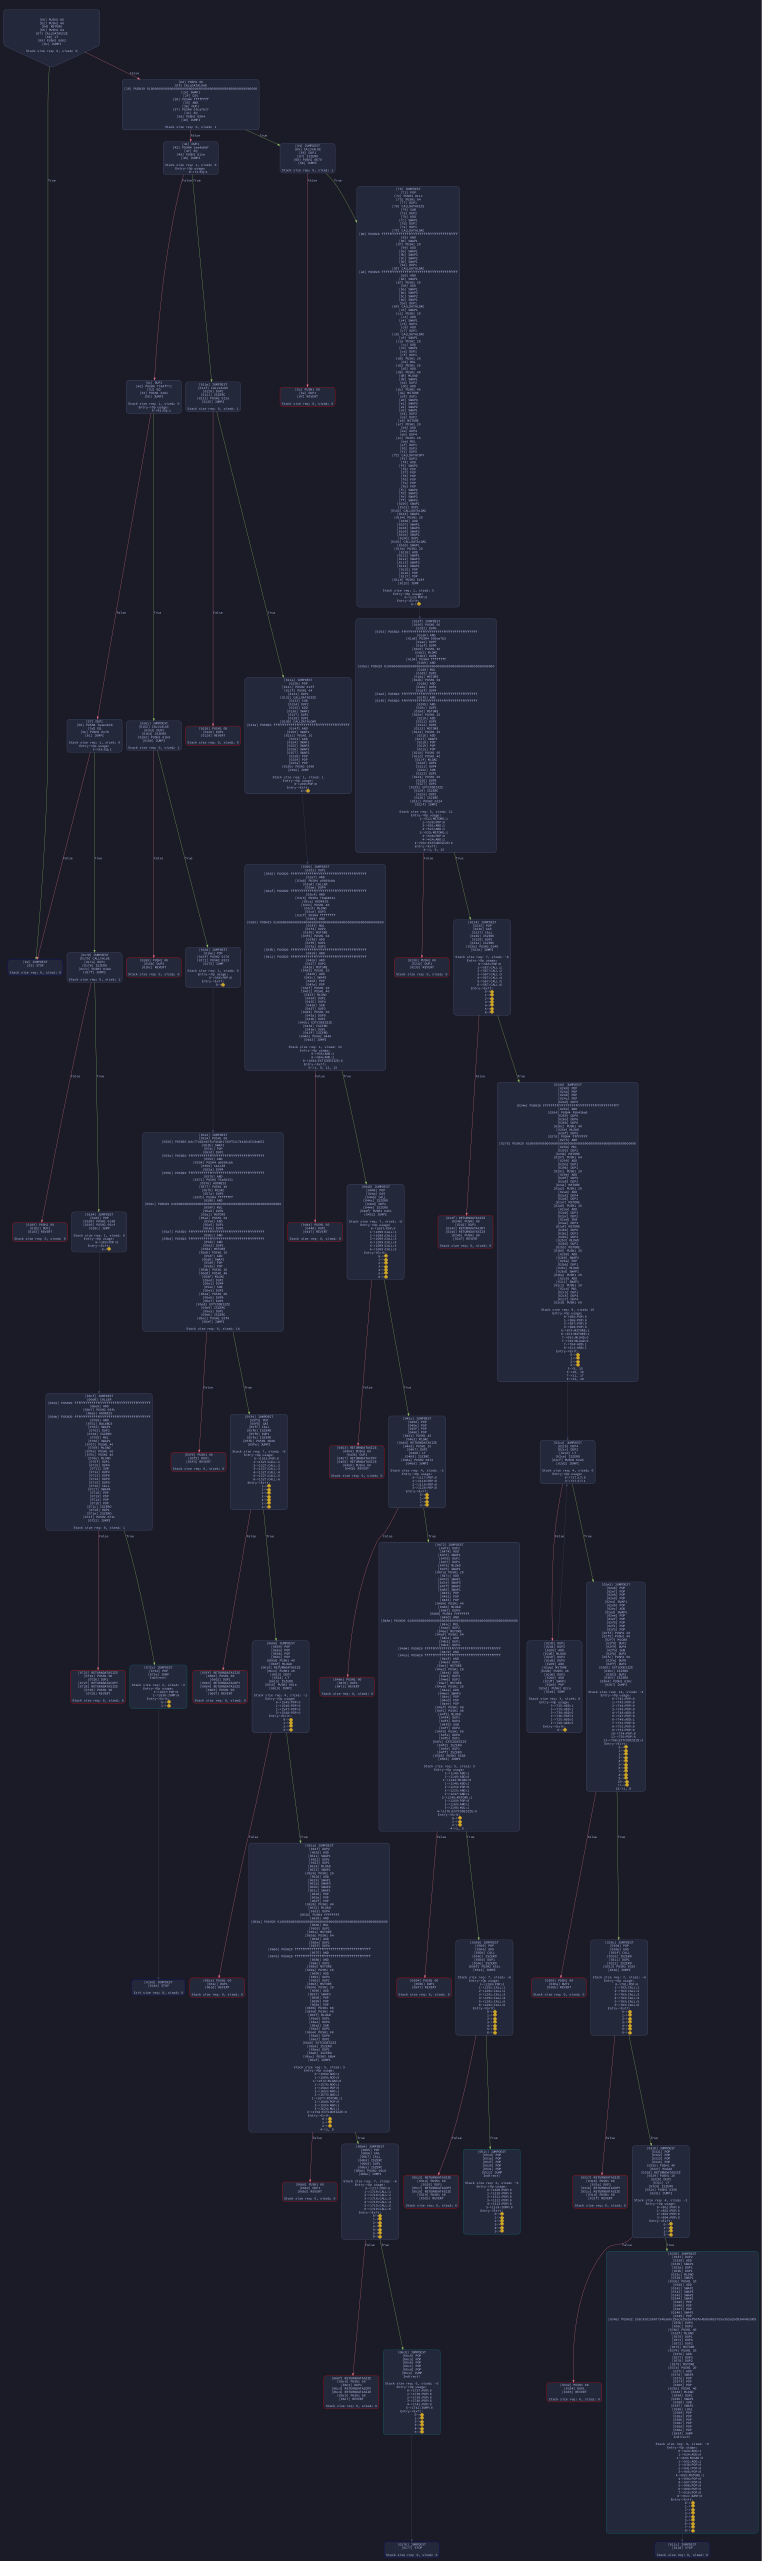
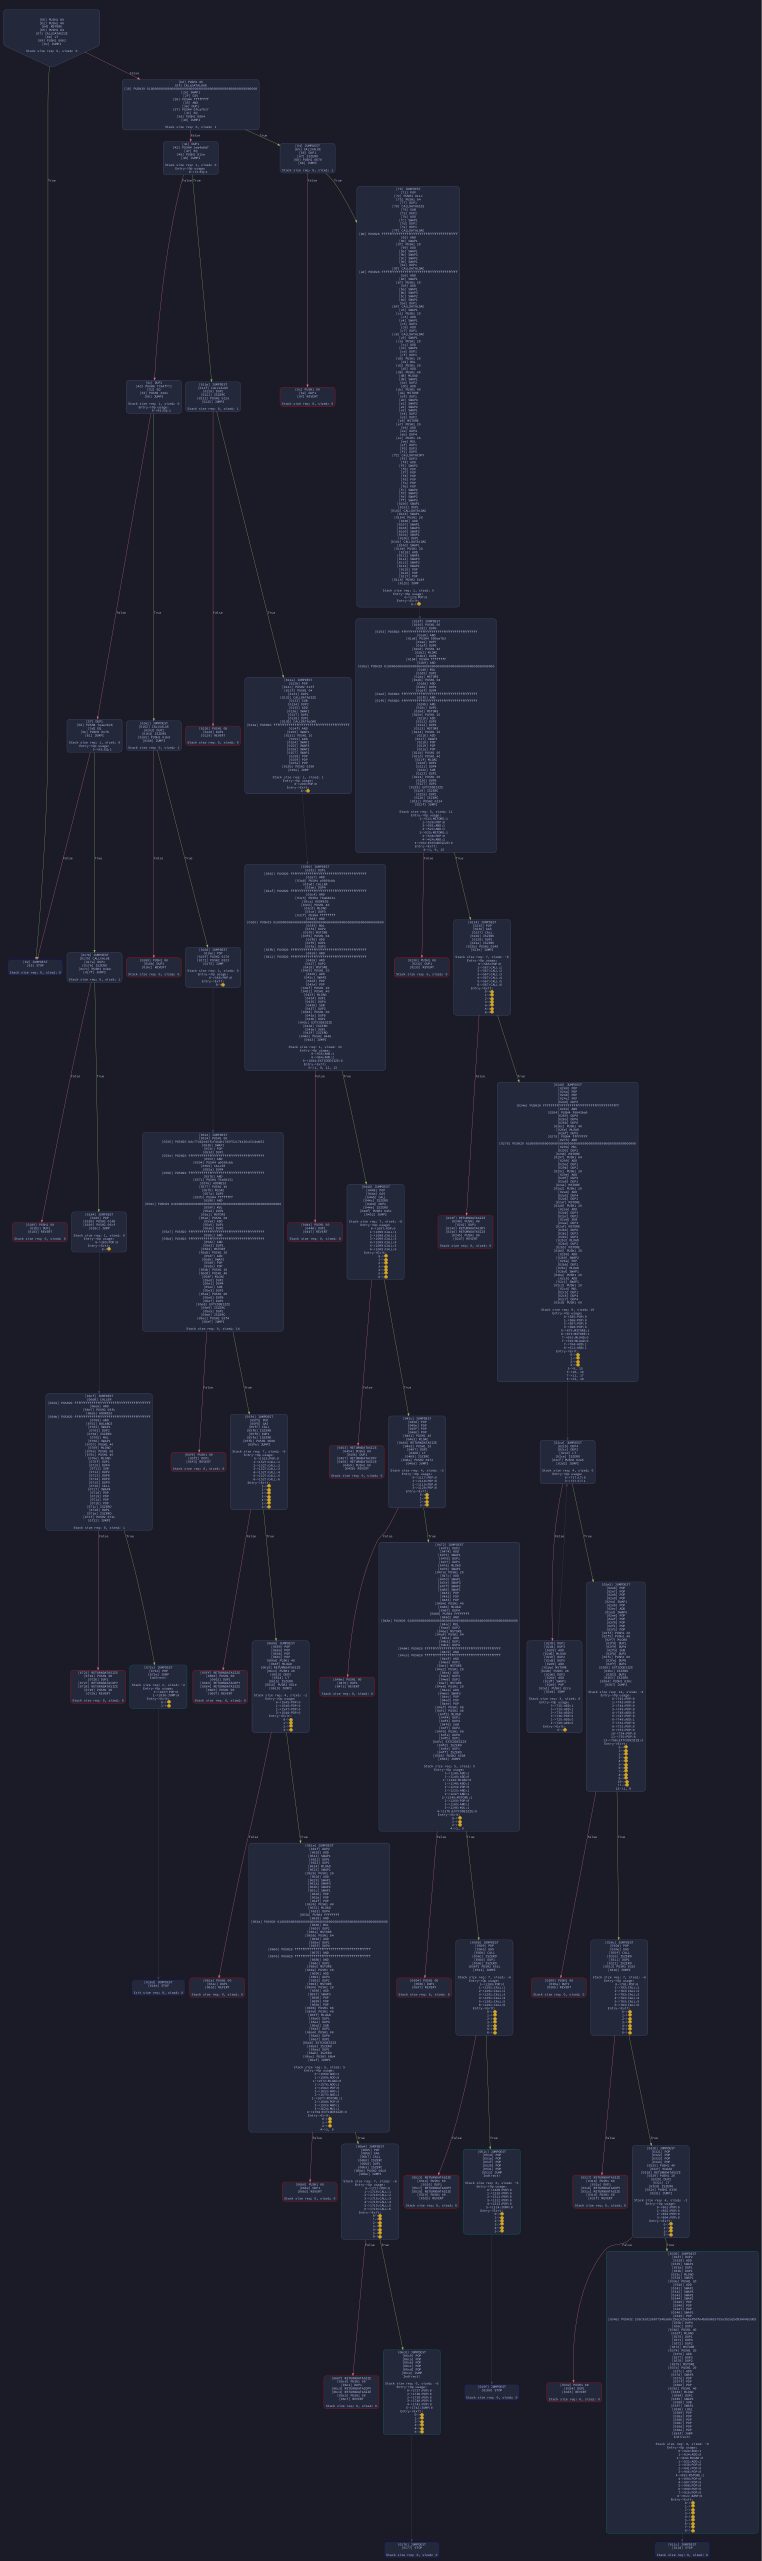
none -> (492, 2392)
